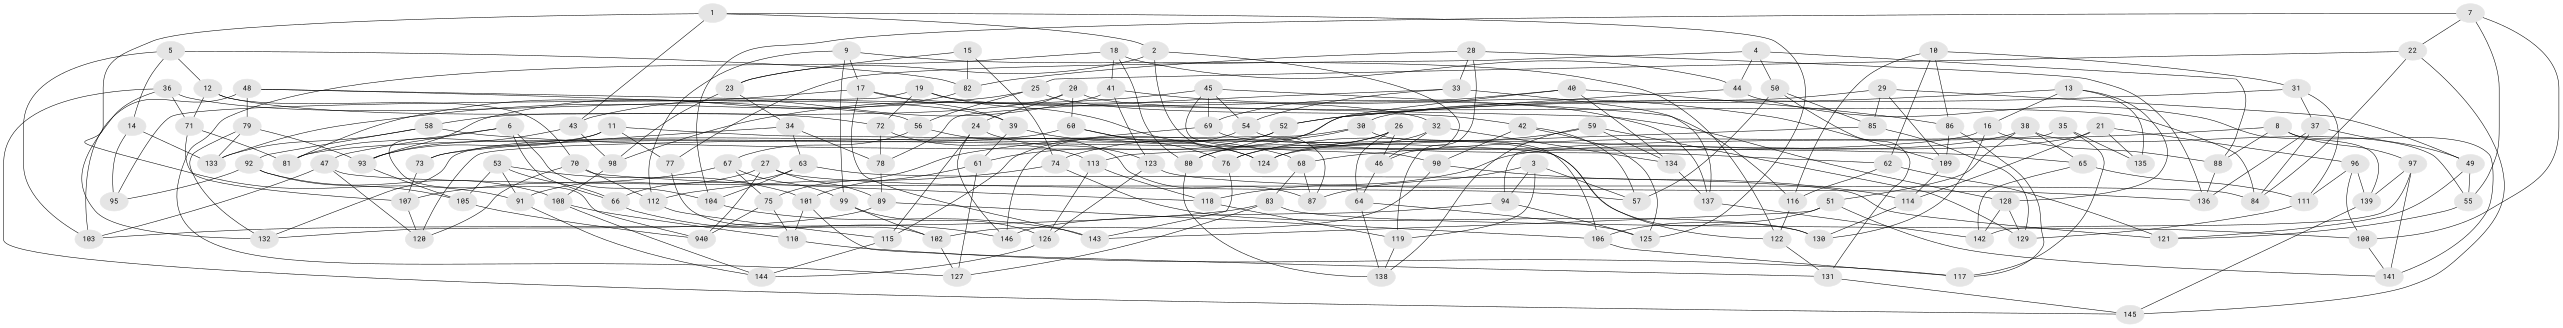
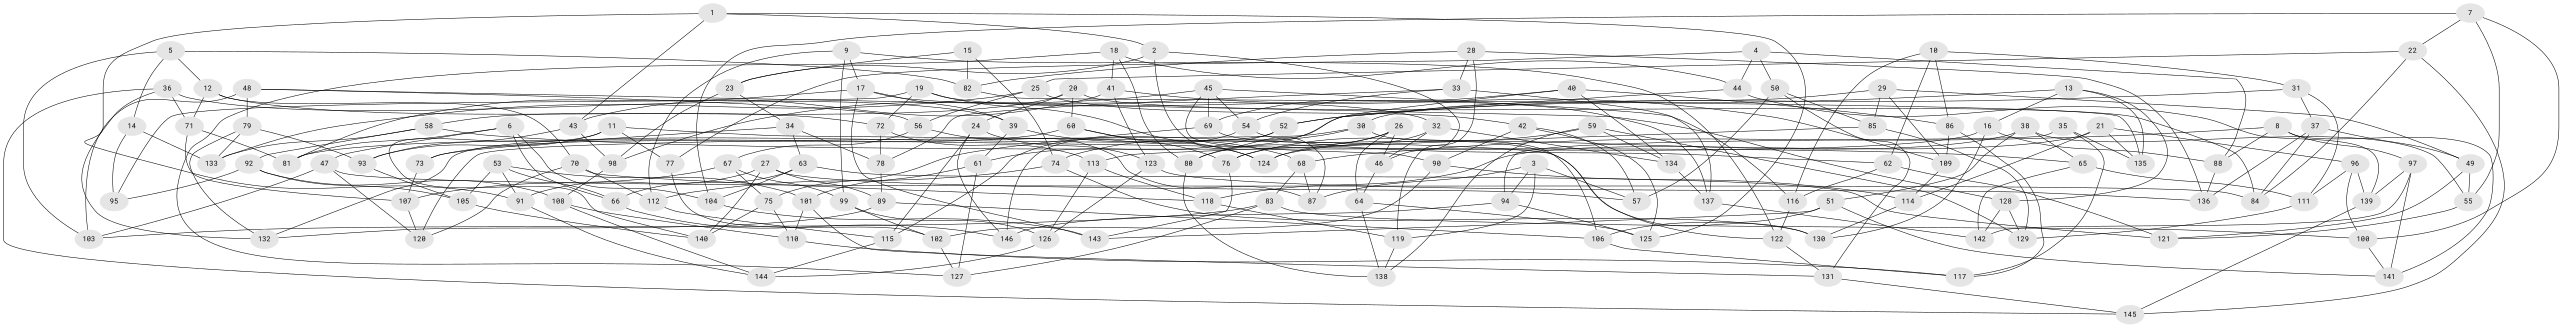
(661, 100) -> (1572, 102)
(702, 239) -> (702, 239)
